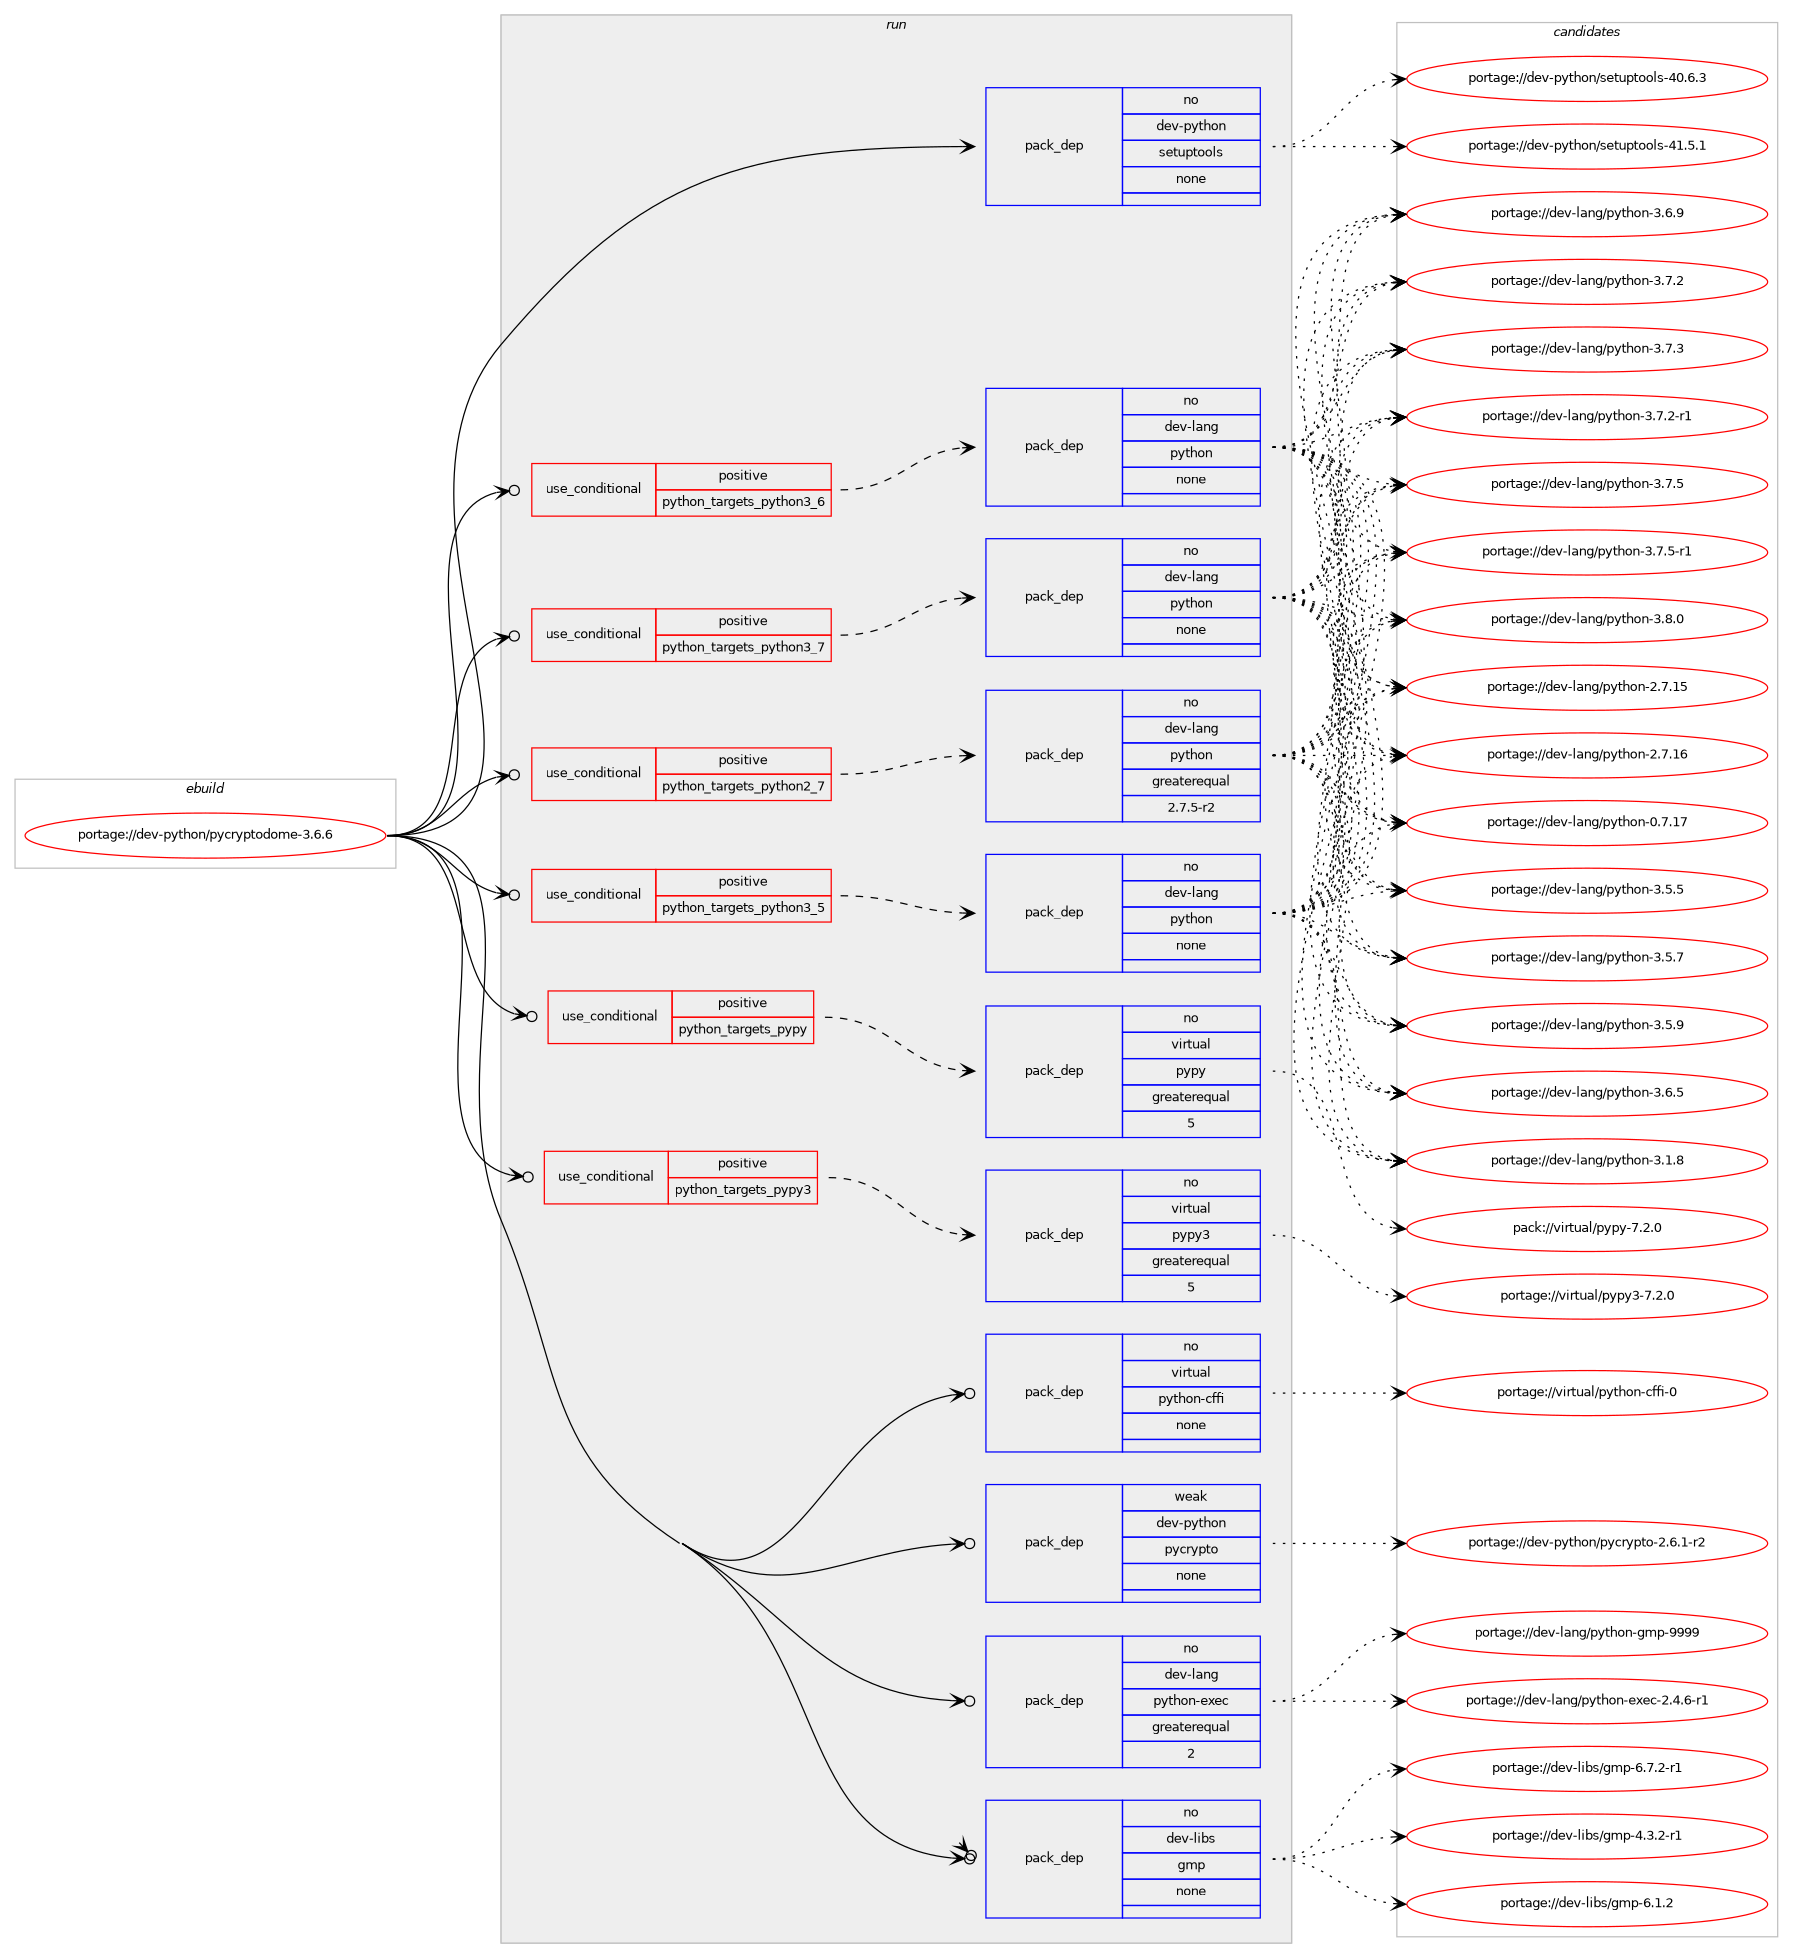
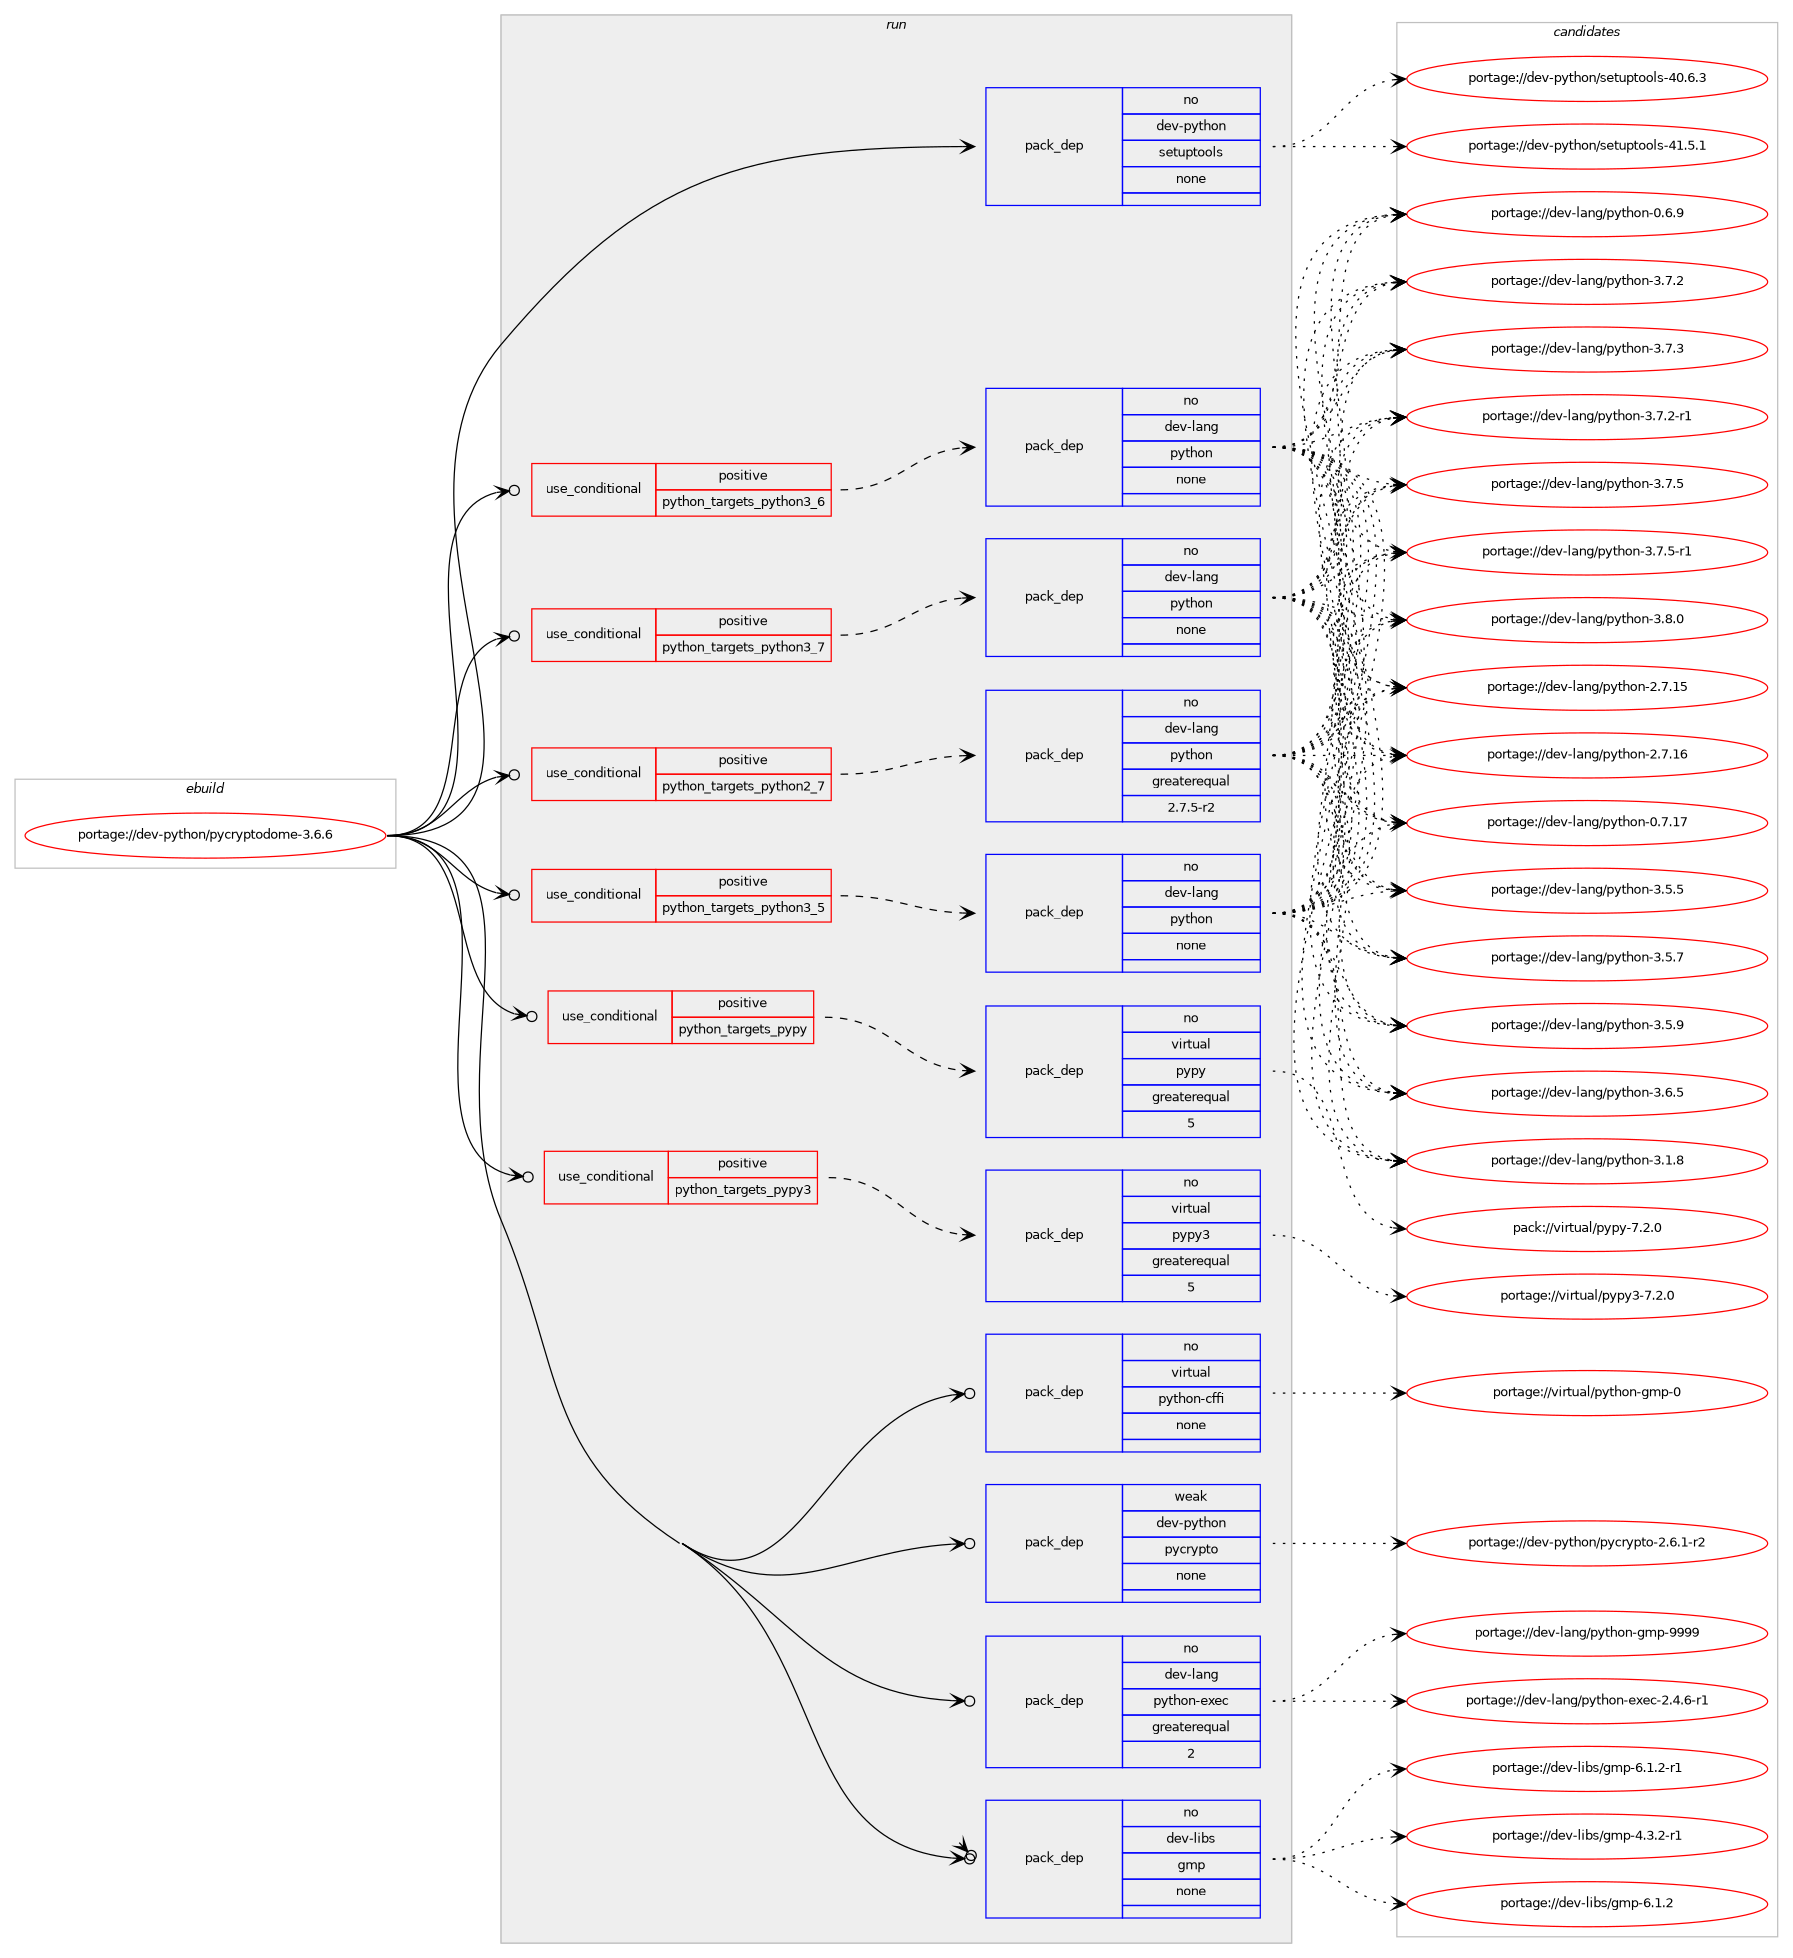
(1587, 214) -> (1587, 214)
(1587, 1393) -> (1587, 1393)
(1587, 1769) -> (1587, 1769)
